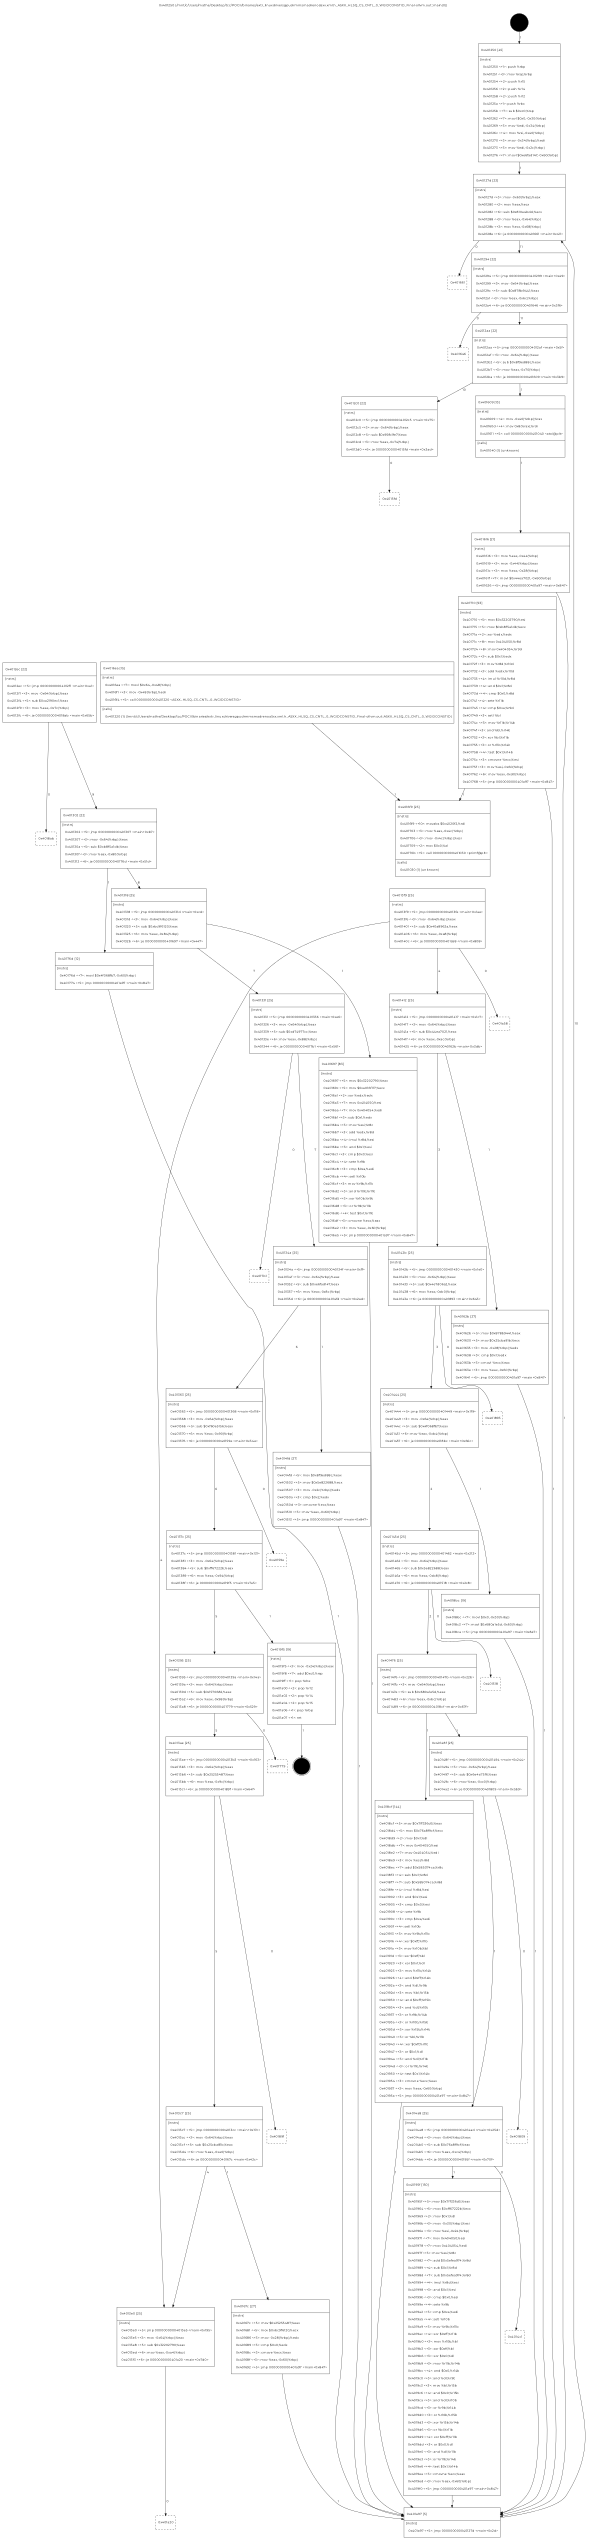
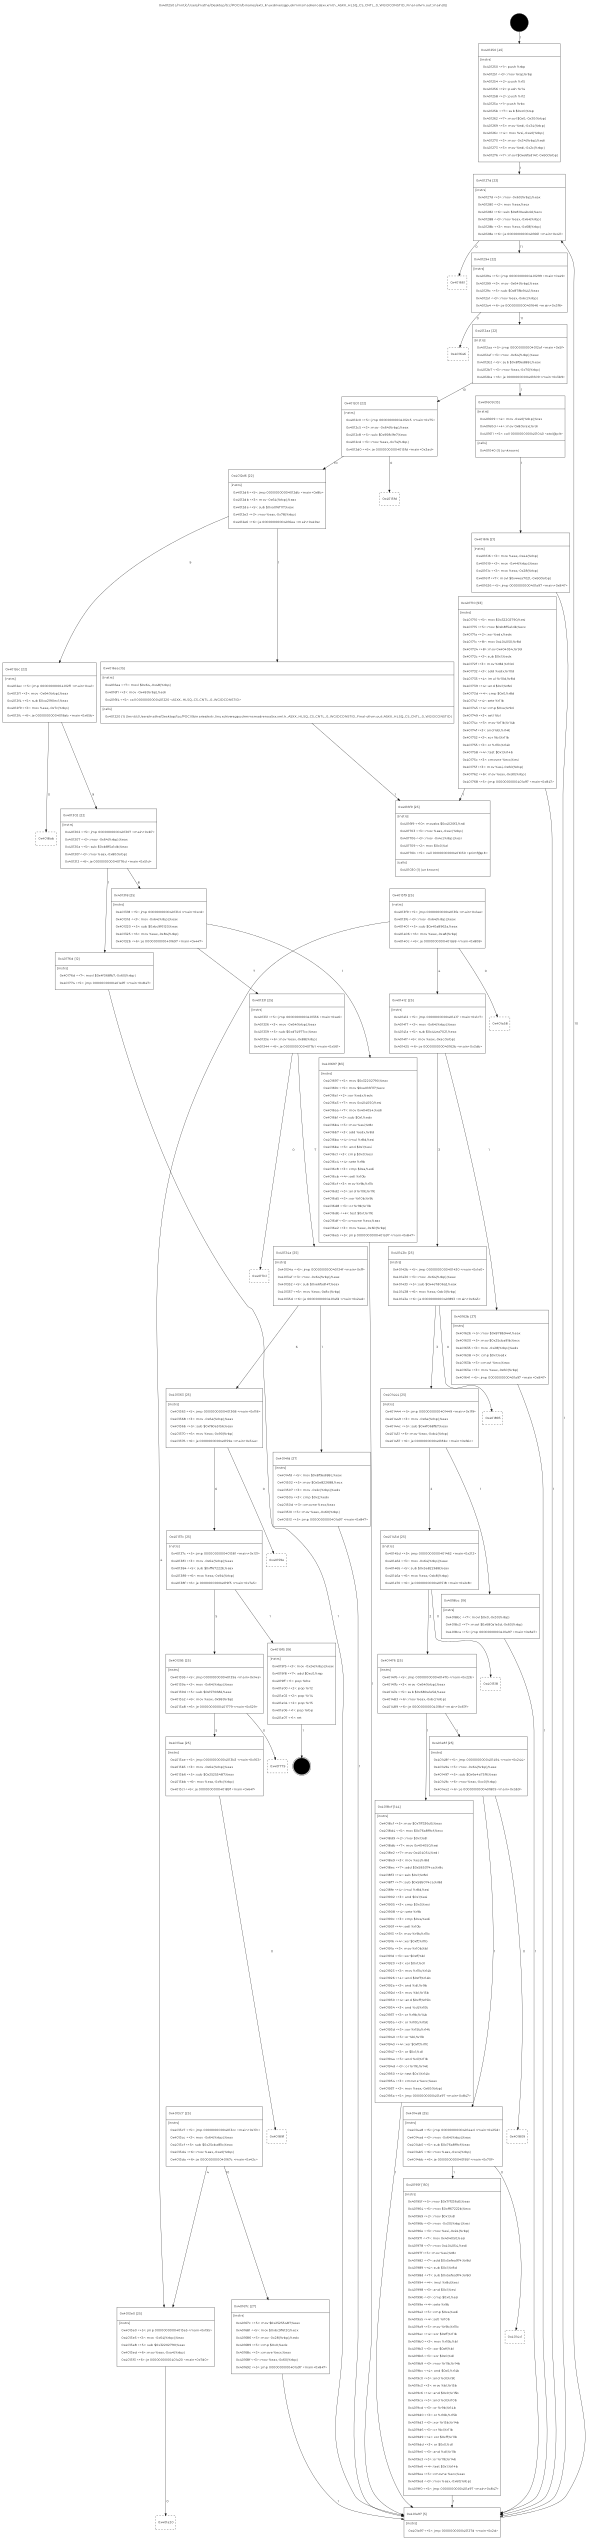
none -> (277, 499)
(214, 1950) -> none
(227, 2172) -> (227, 2172)
